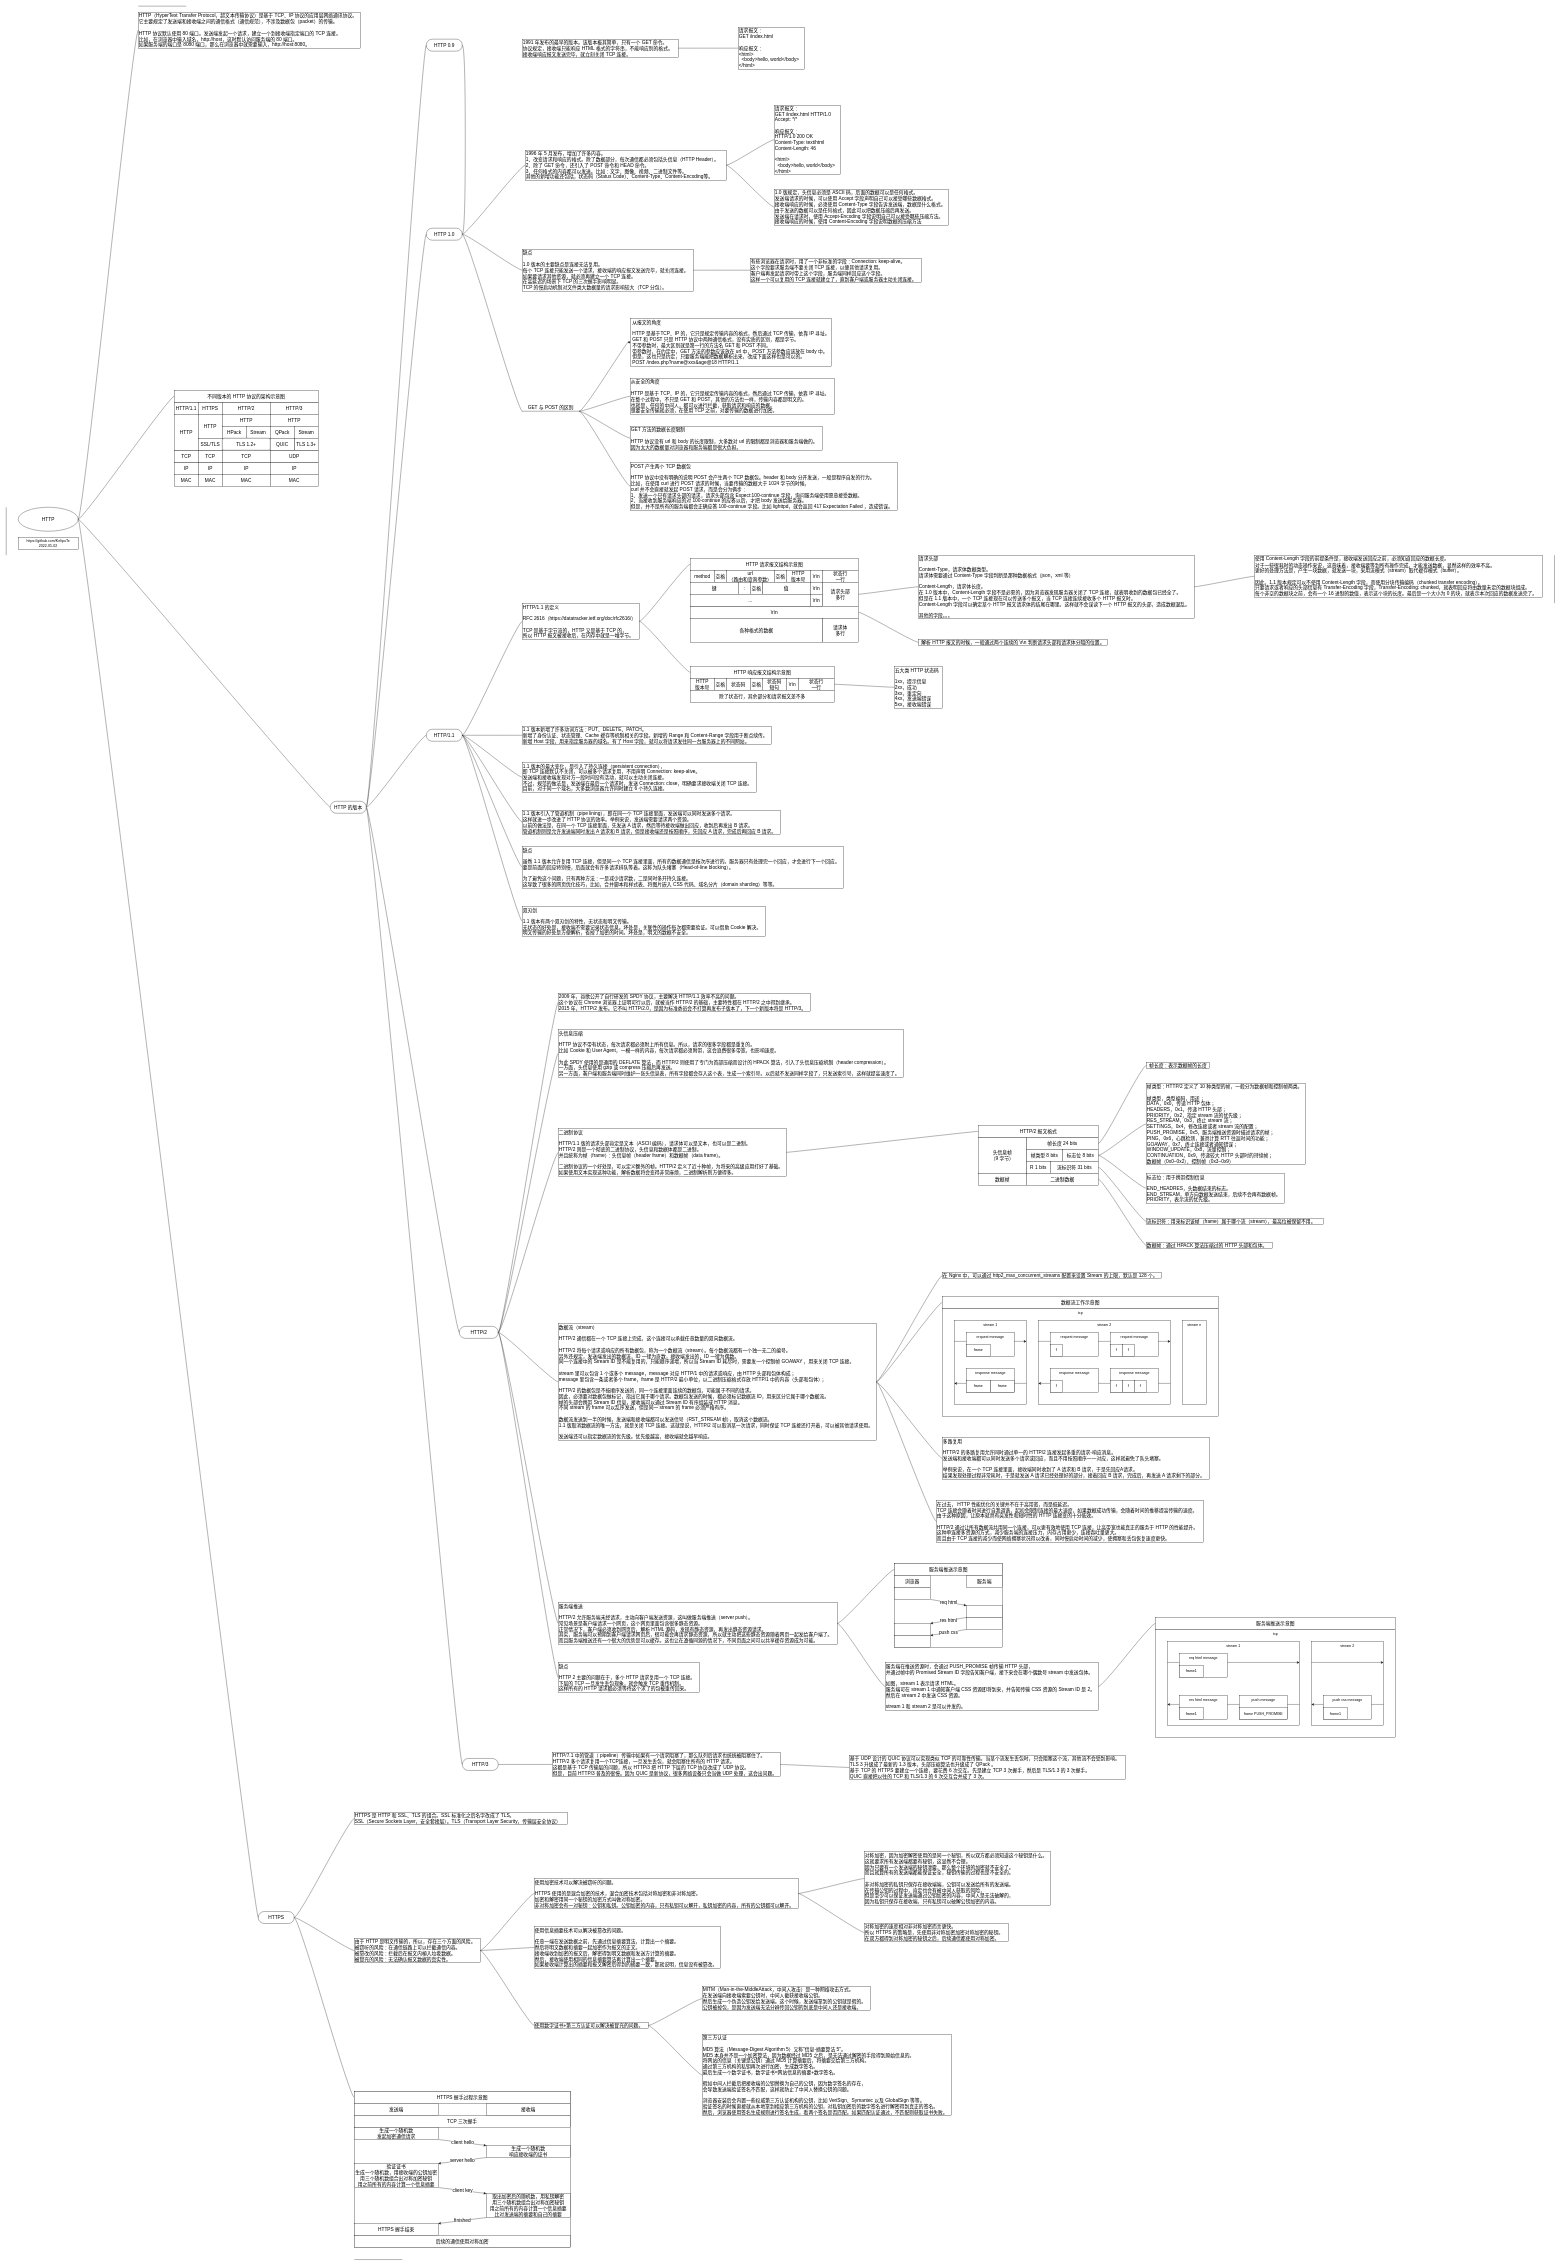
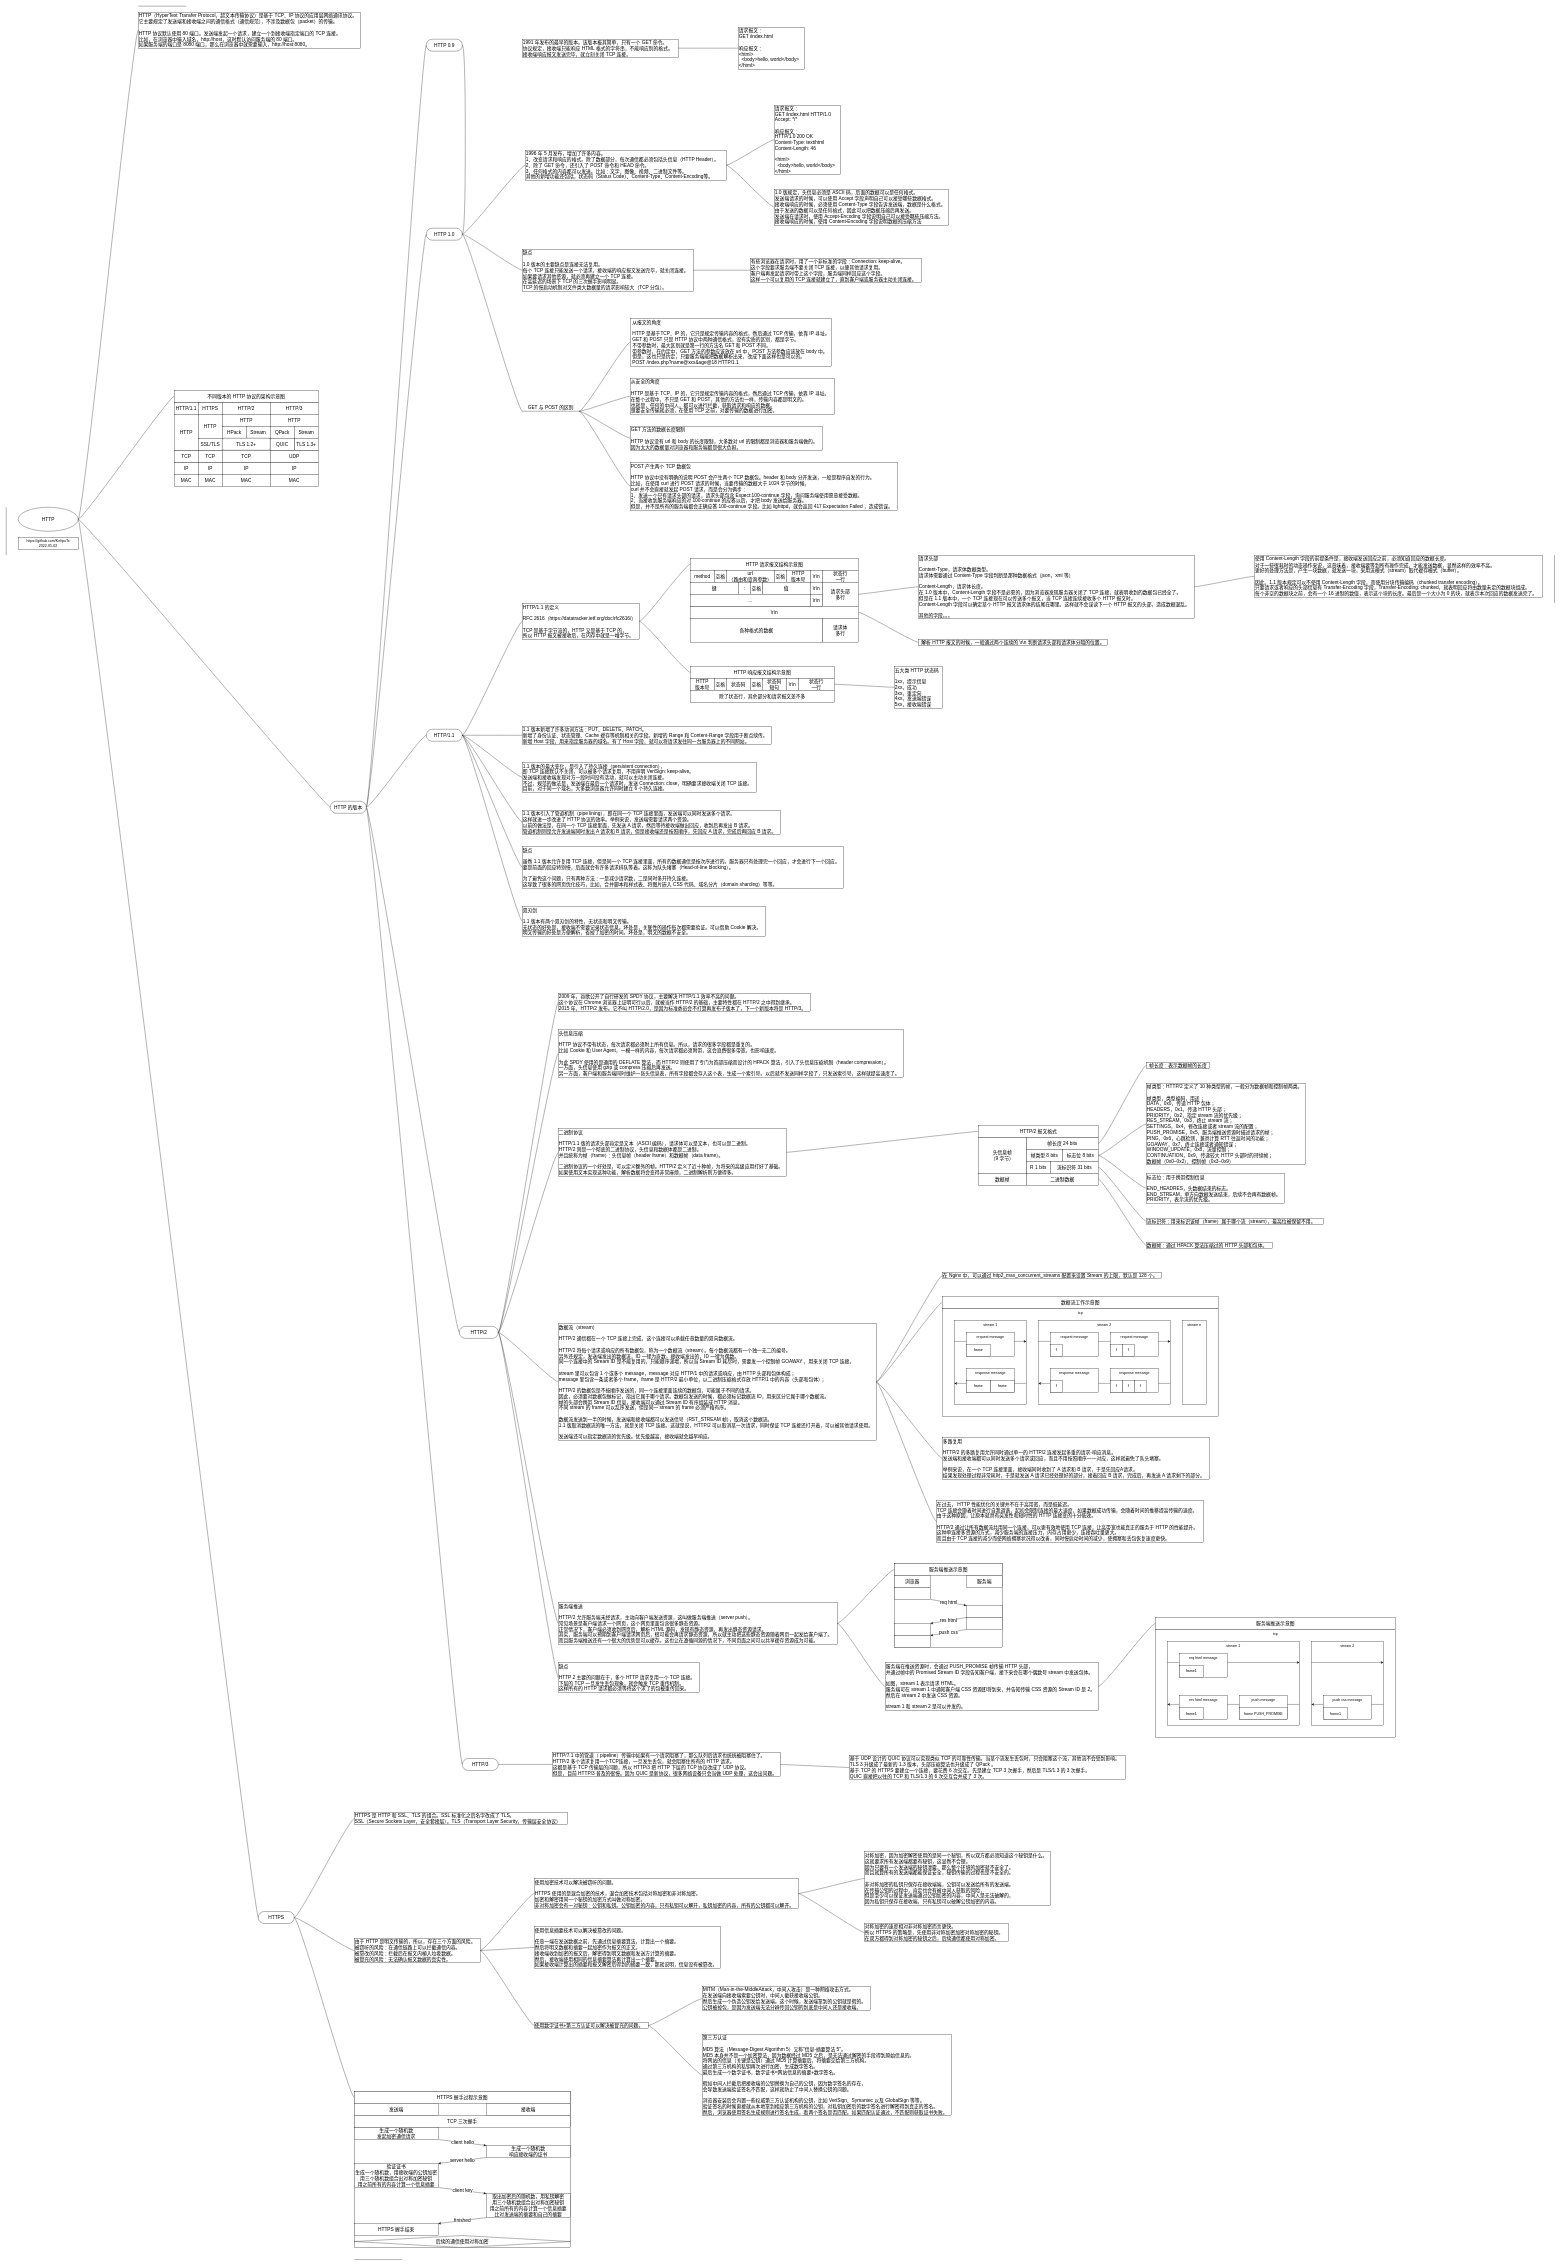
(627, 344) -> (628, 344)
(638, 777) -> (638, 777)
(462, 2241) -> (462, 2241)
